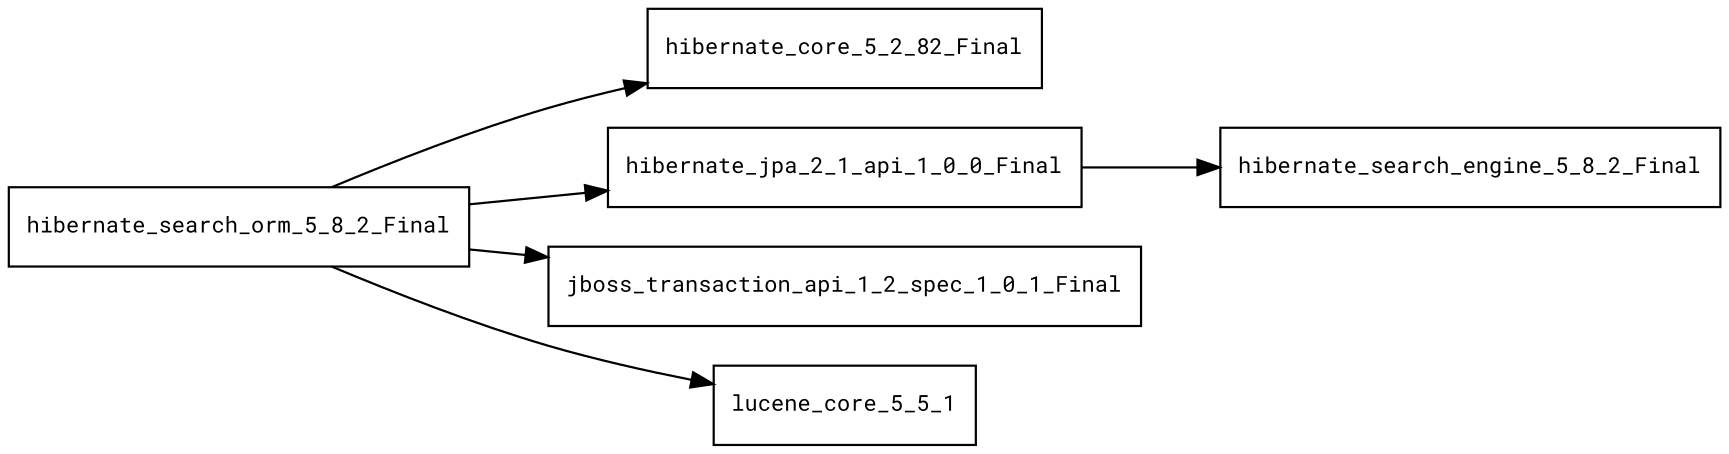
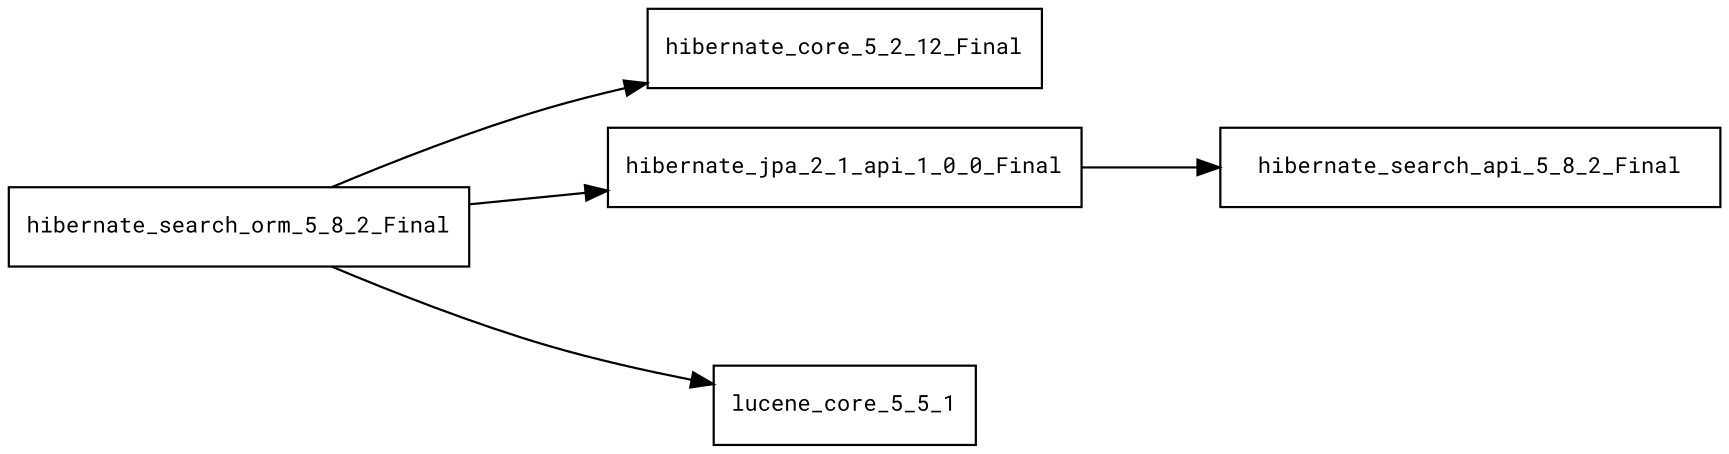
(845, 48) -> (845, 48)
(1470, 167) -> (1470, 167)
(845, 286) -> none
